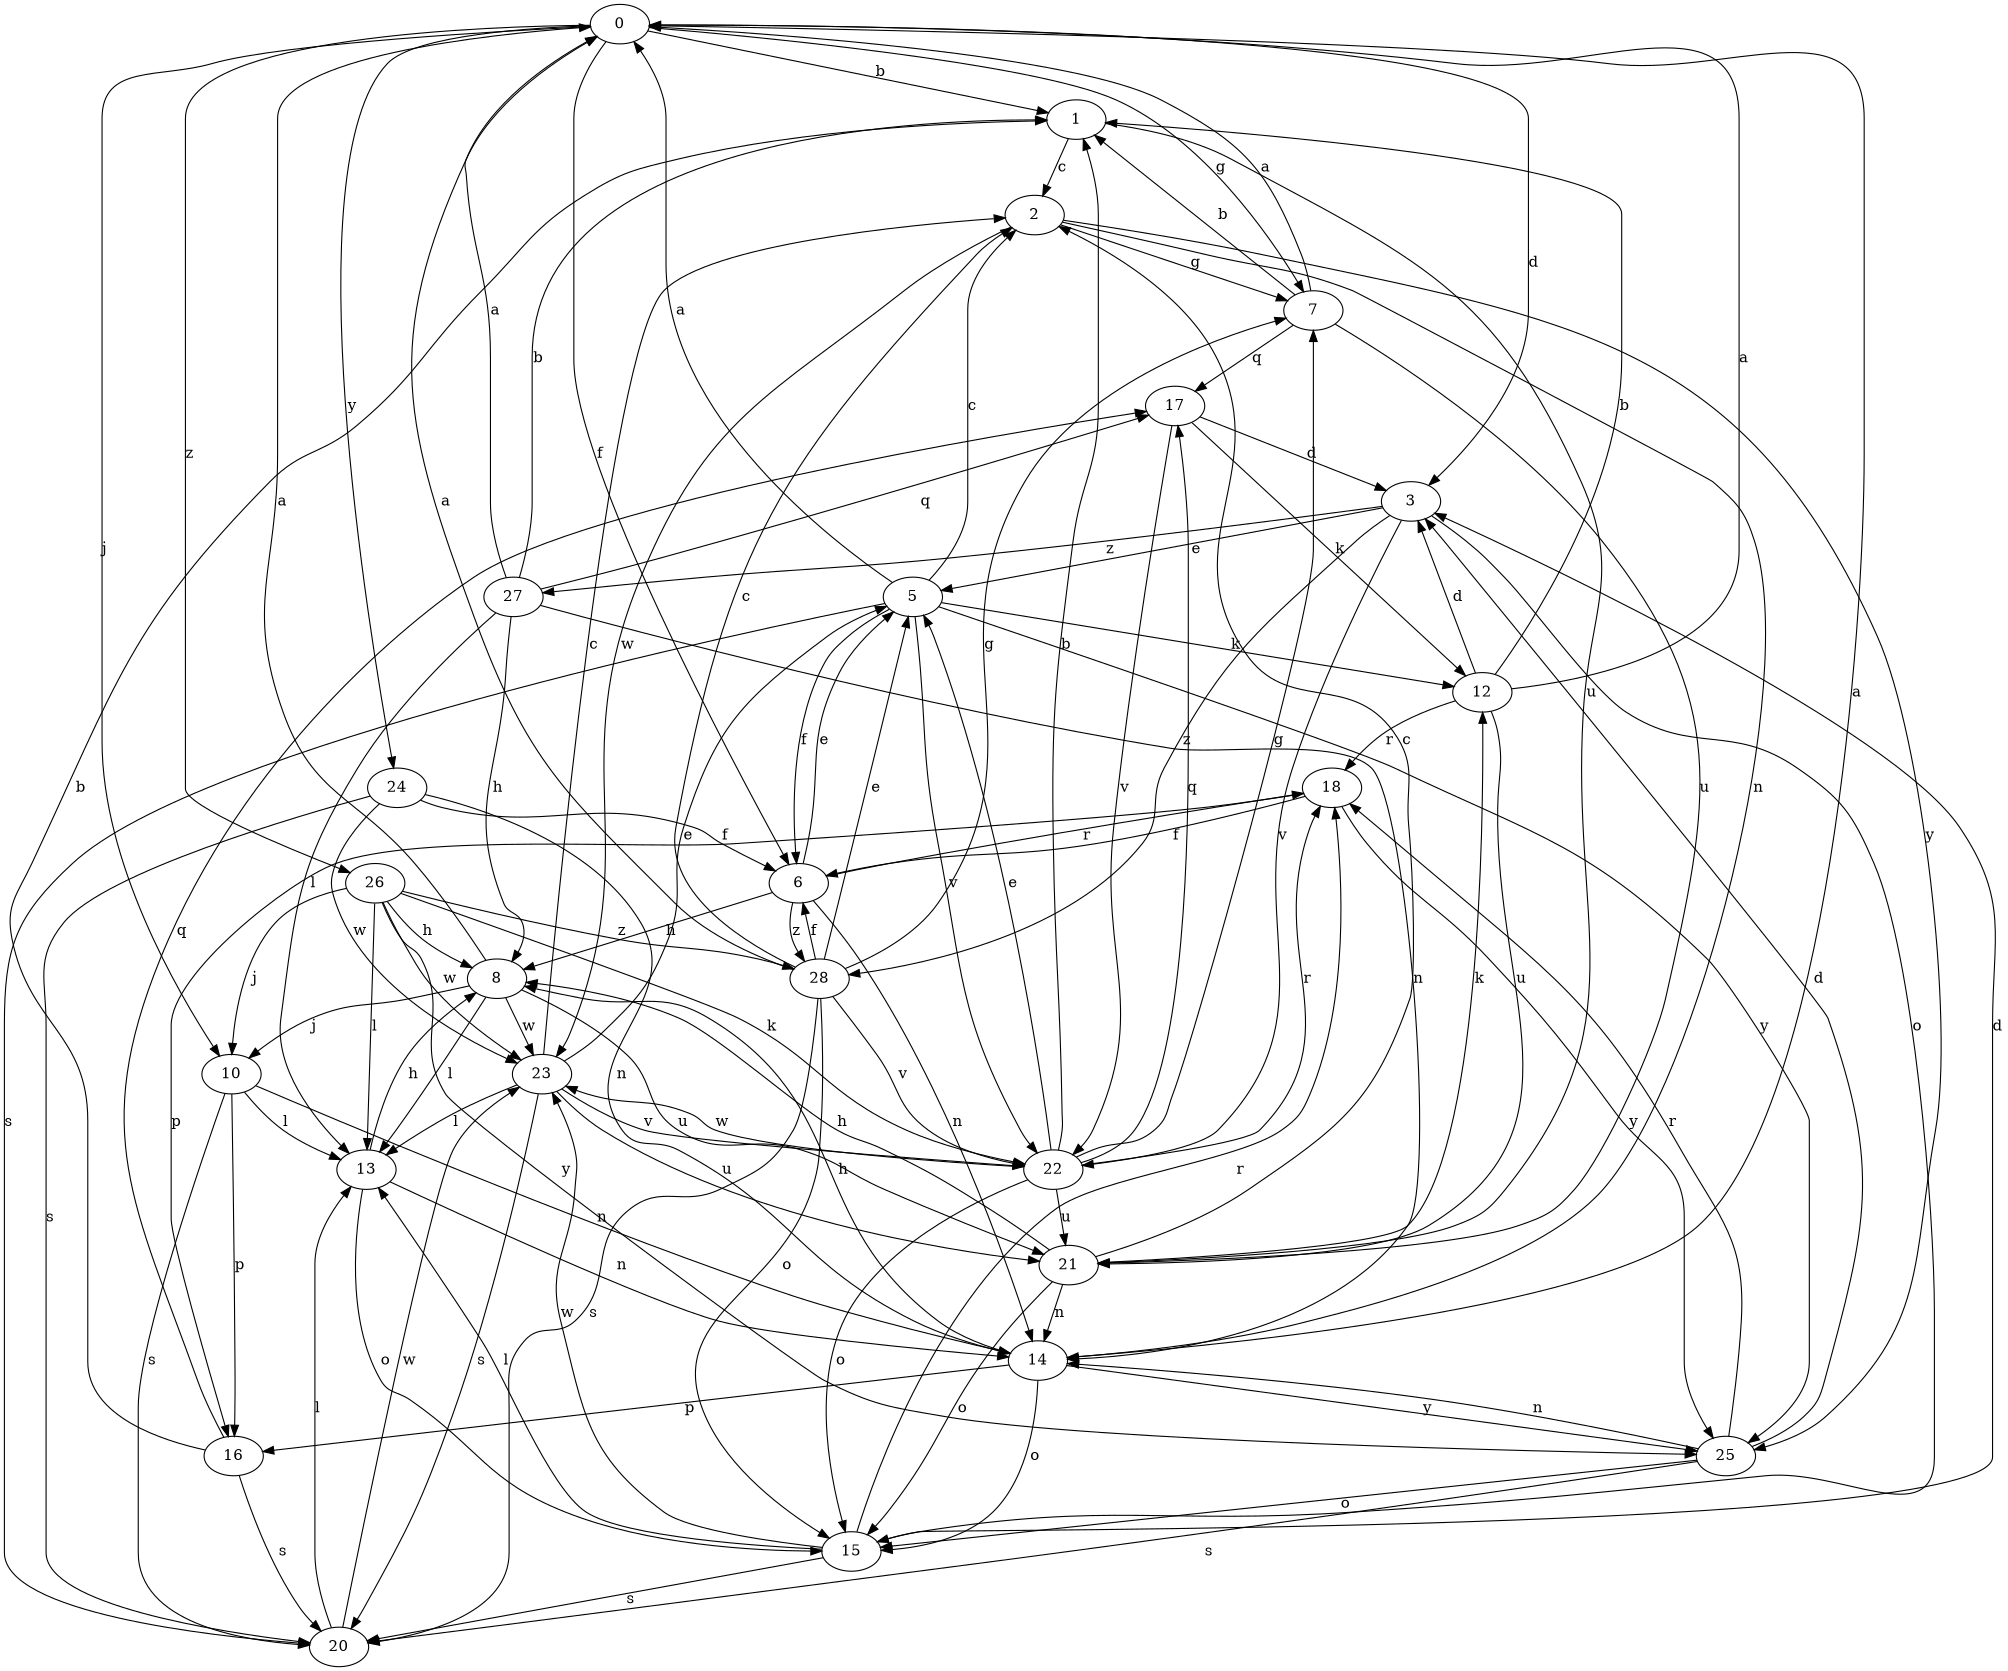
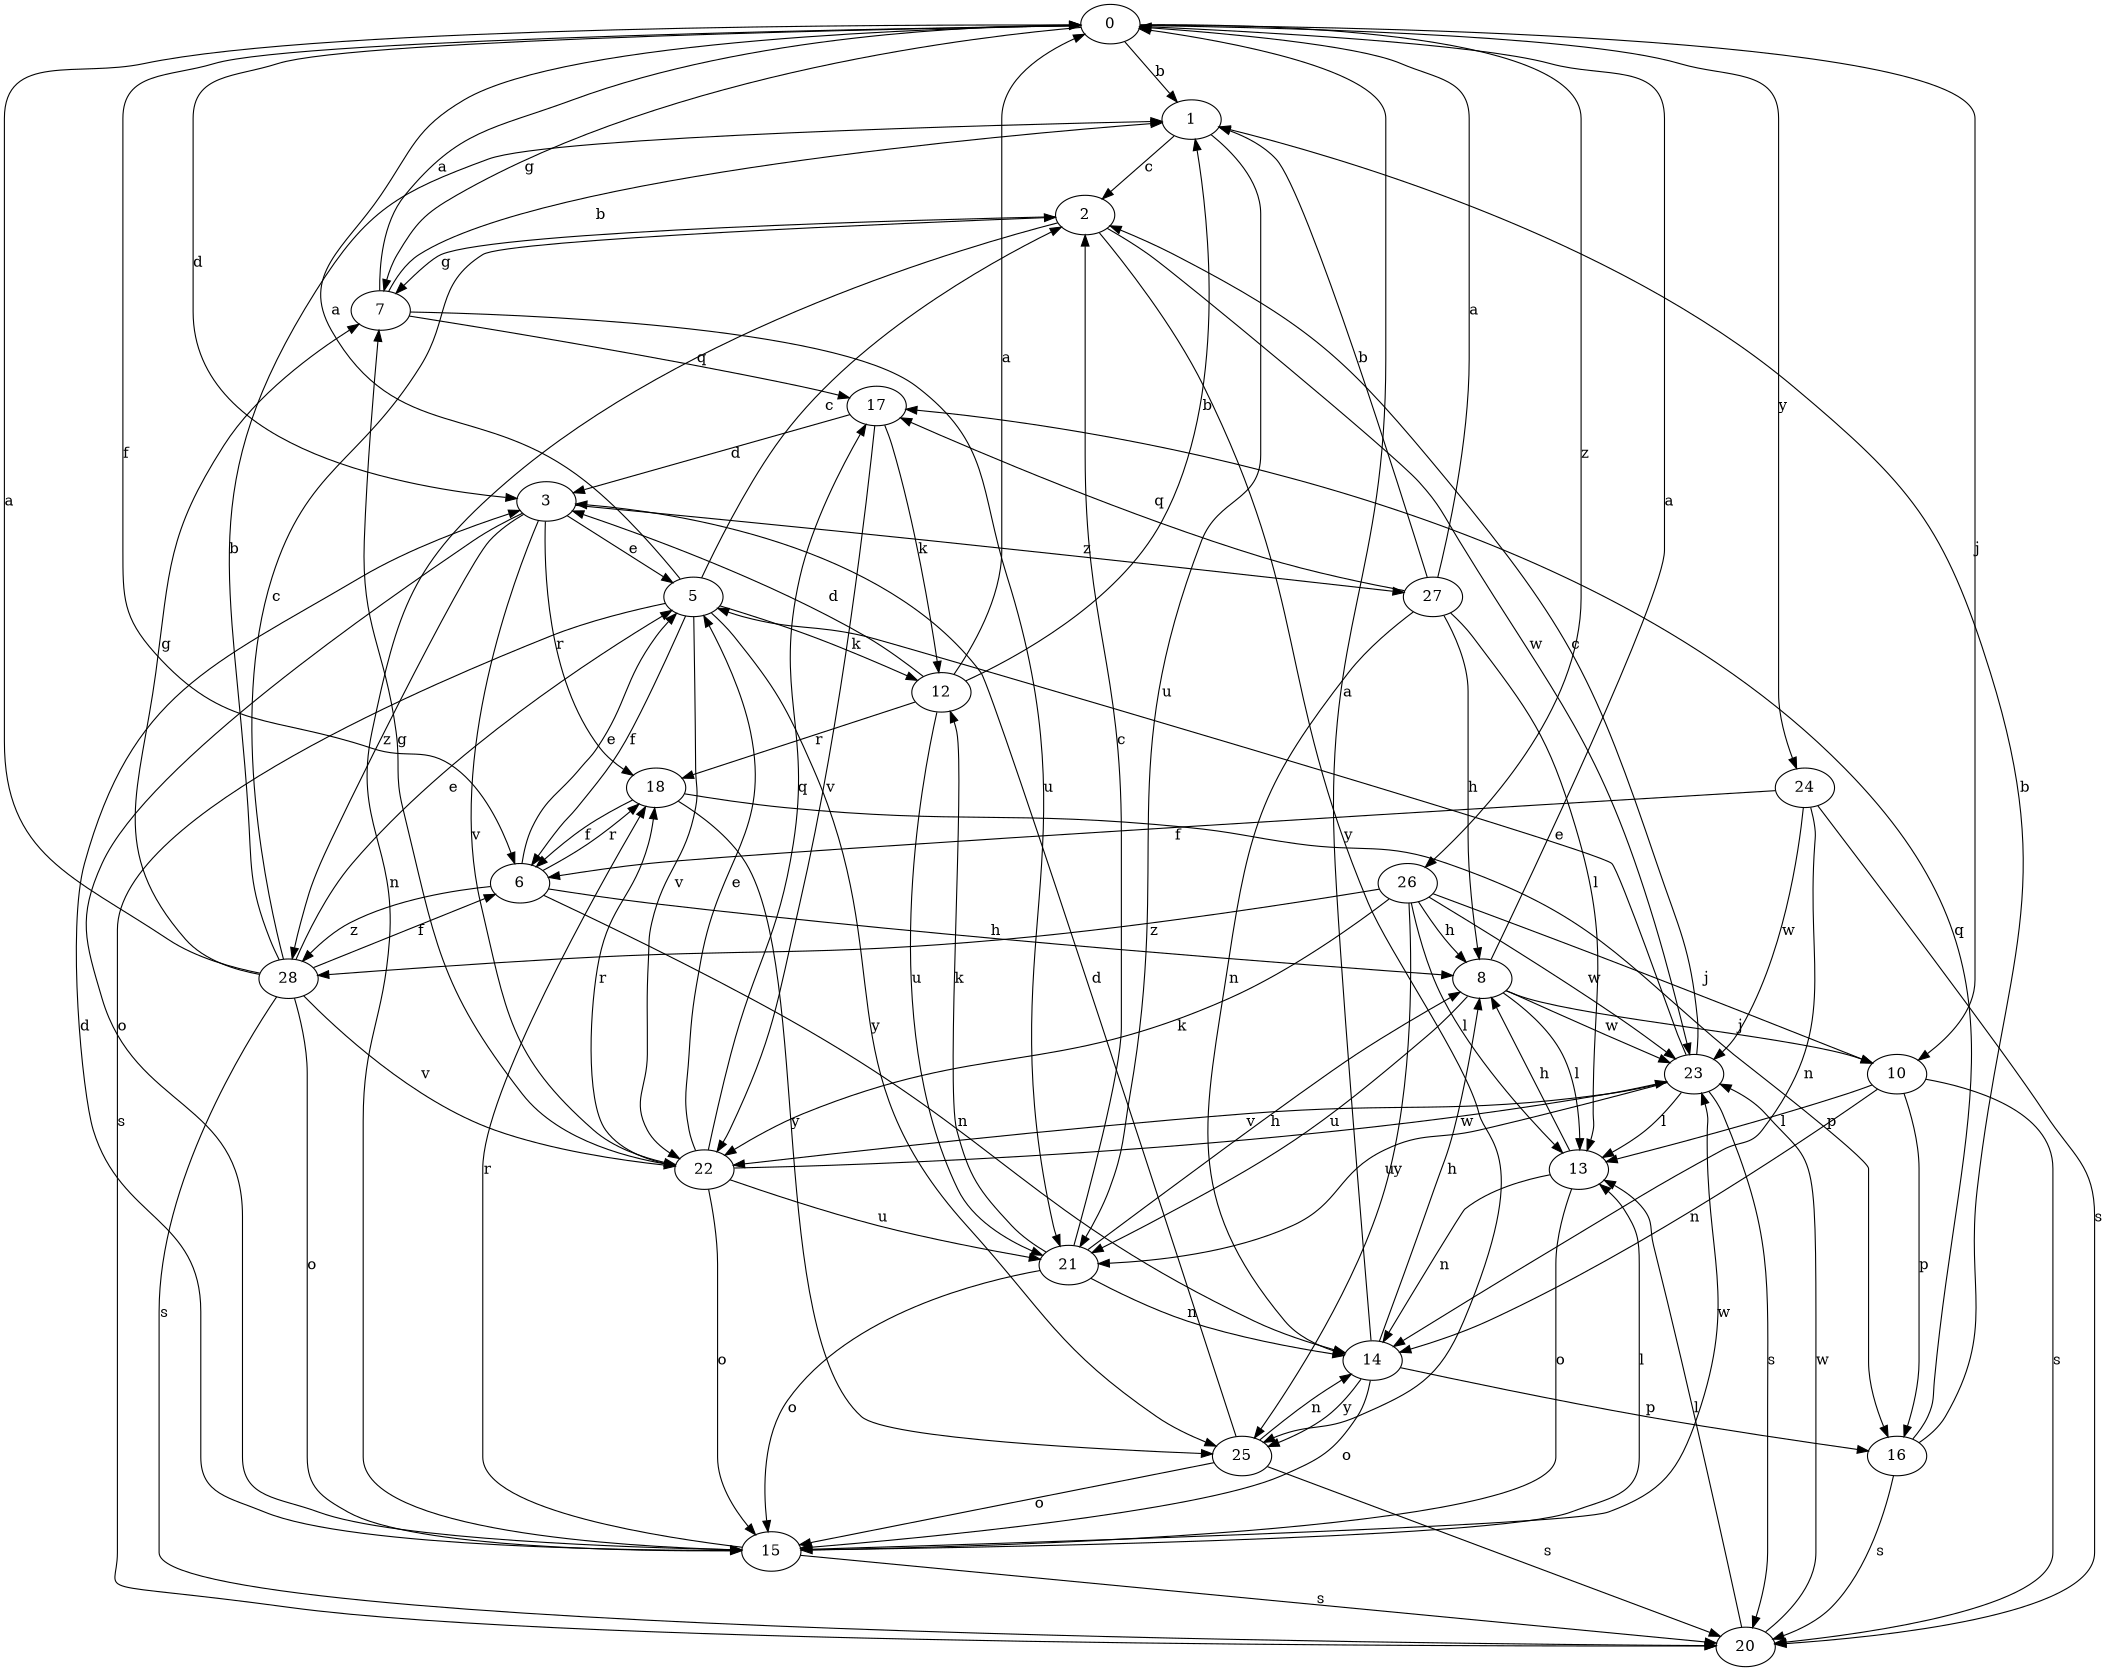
(1058, 673) -> (377, 216)
(1753, 769) -> (368, 790)
(1647, 1094) -> (558, 655)
